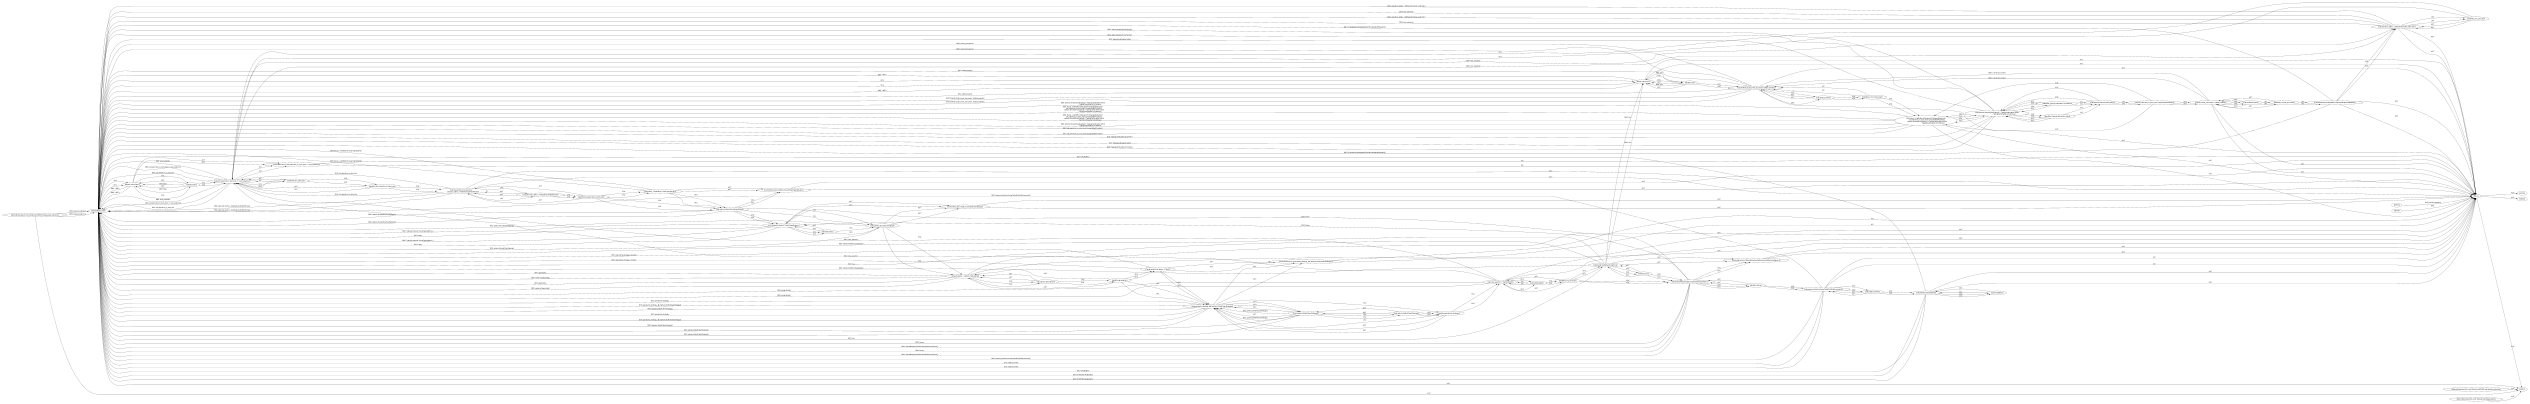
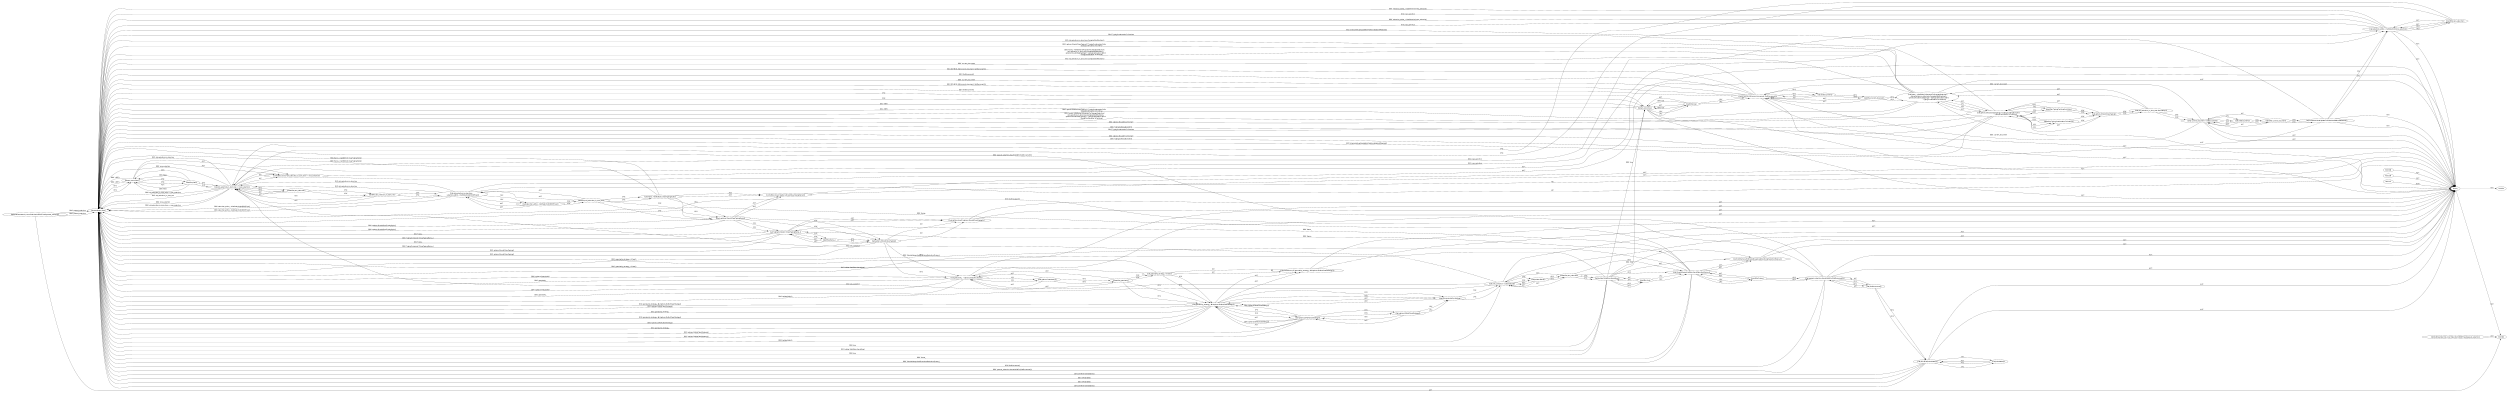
(2154, 103) -> (2151, 111)
(2498, 198) -> (2423, 175)
(2433, 203) -> (2418, 178)
(730, 209) -> (731, 218)
(965, 276) -> (966, 278)
(1229, 384) -> none
(2476, 399) -> none
